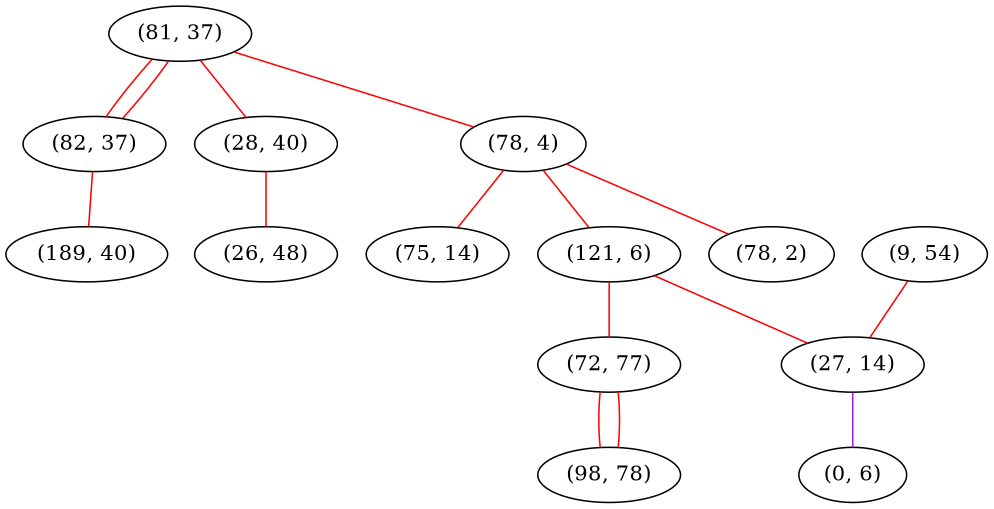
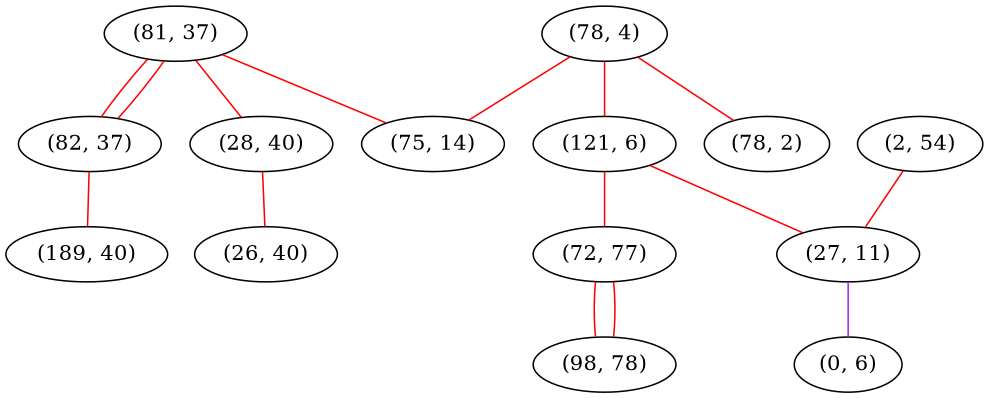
(354, 90) -> (304, 89)
(266, 254) -> (266, 254)
(925, 254) -> (920, 144)
(853, 365) -> (848, 254)
